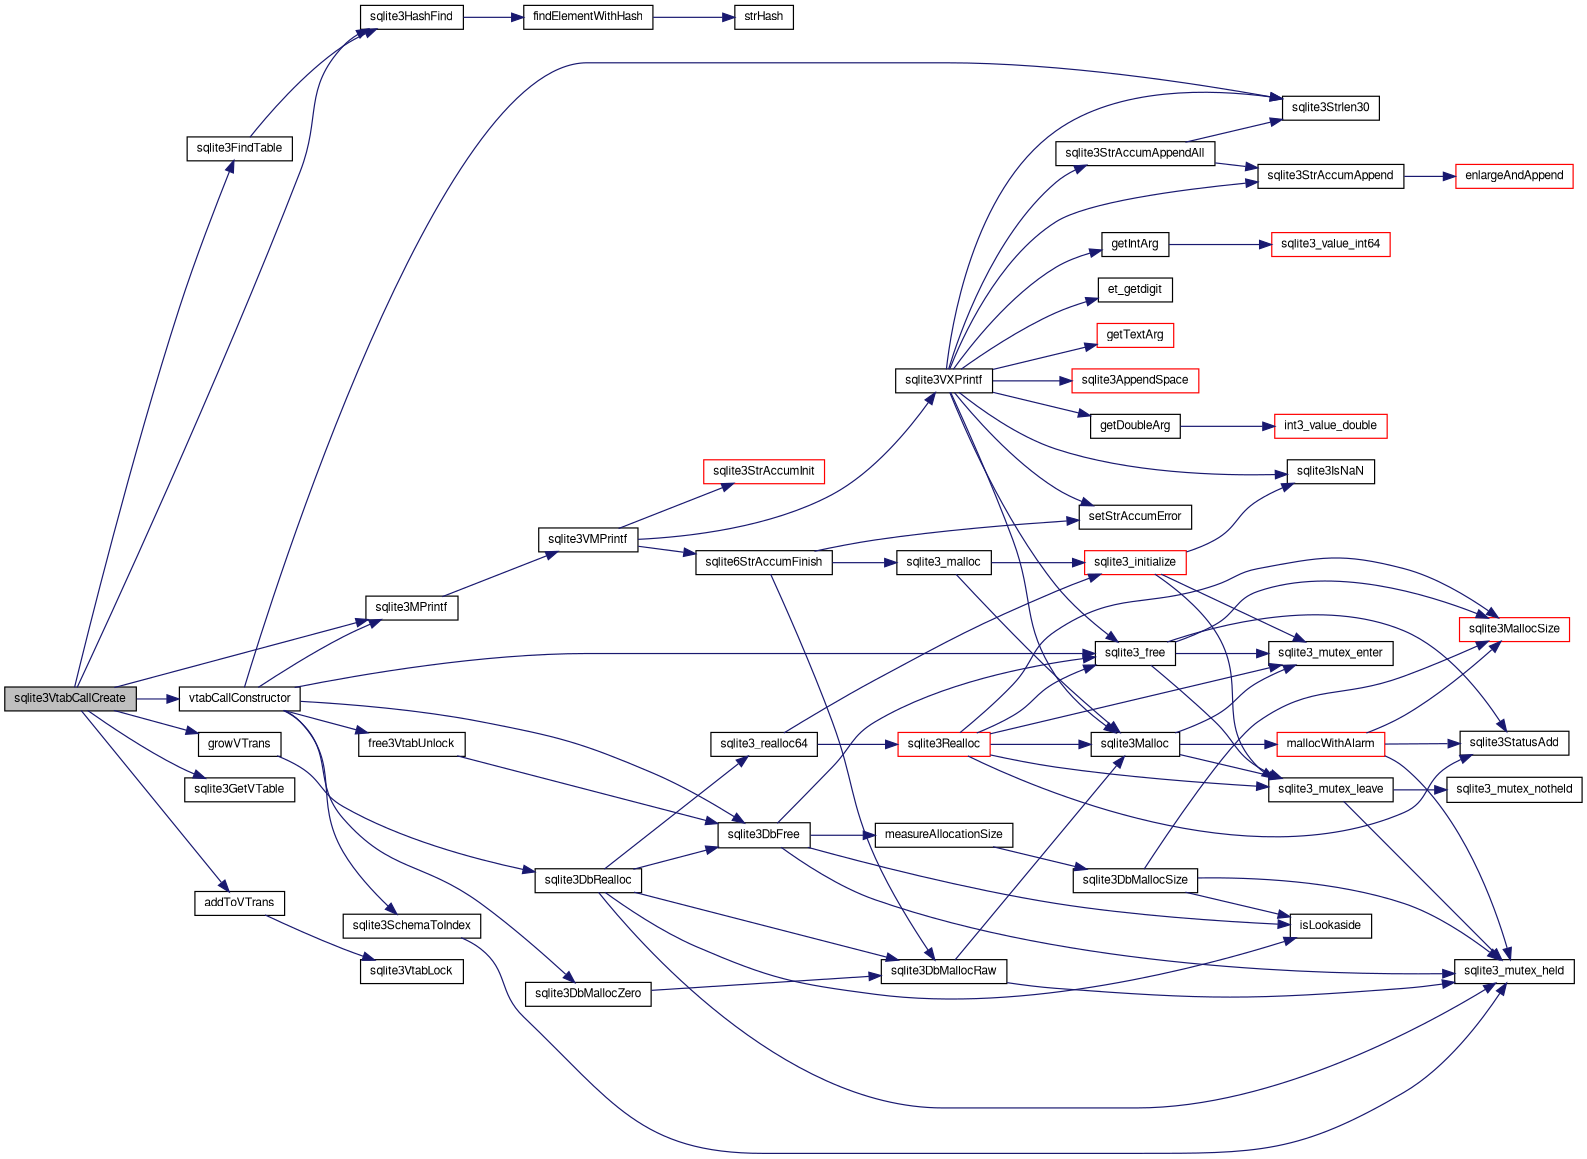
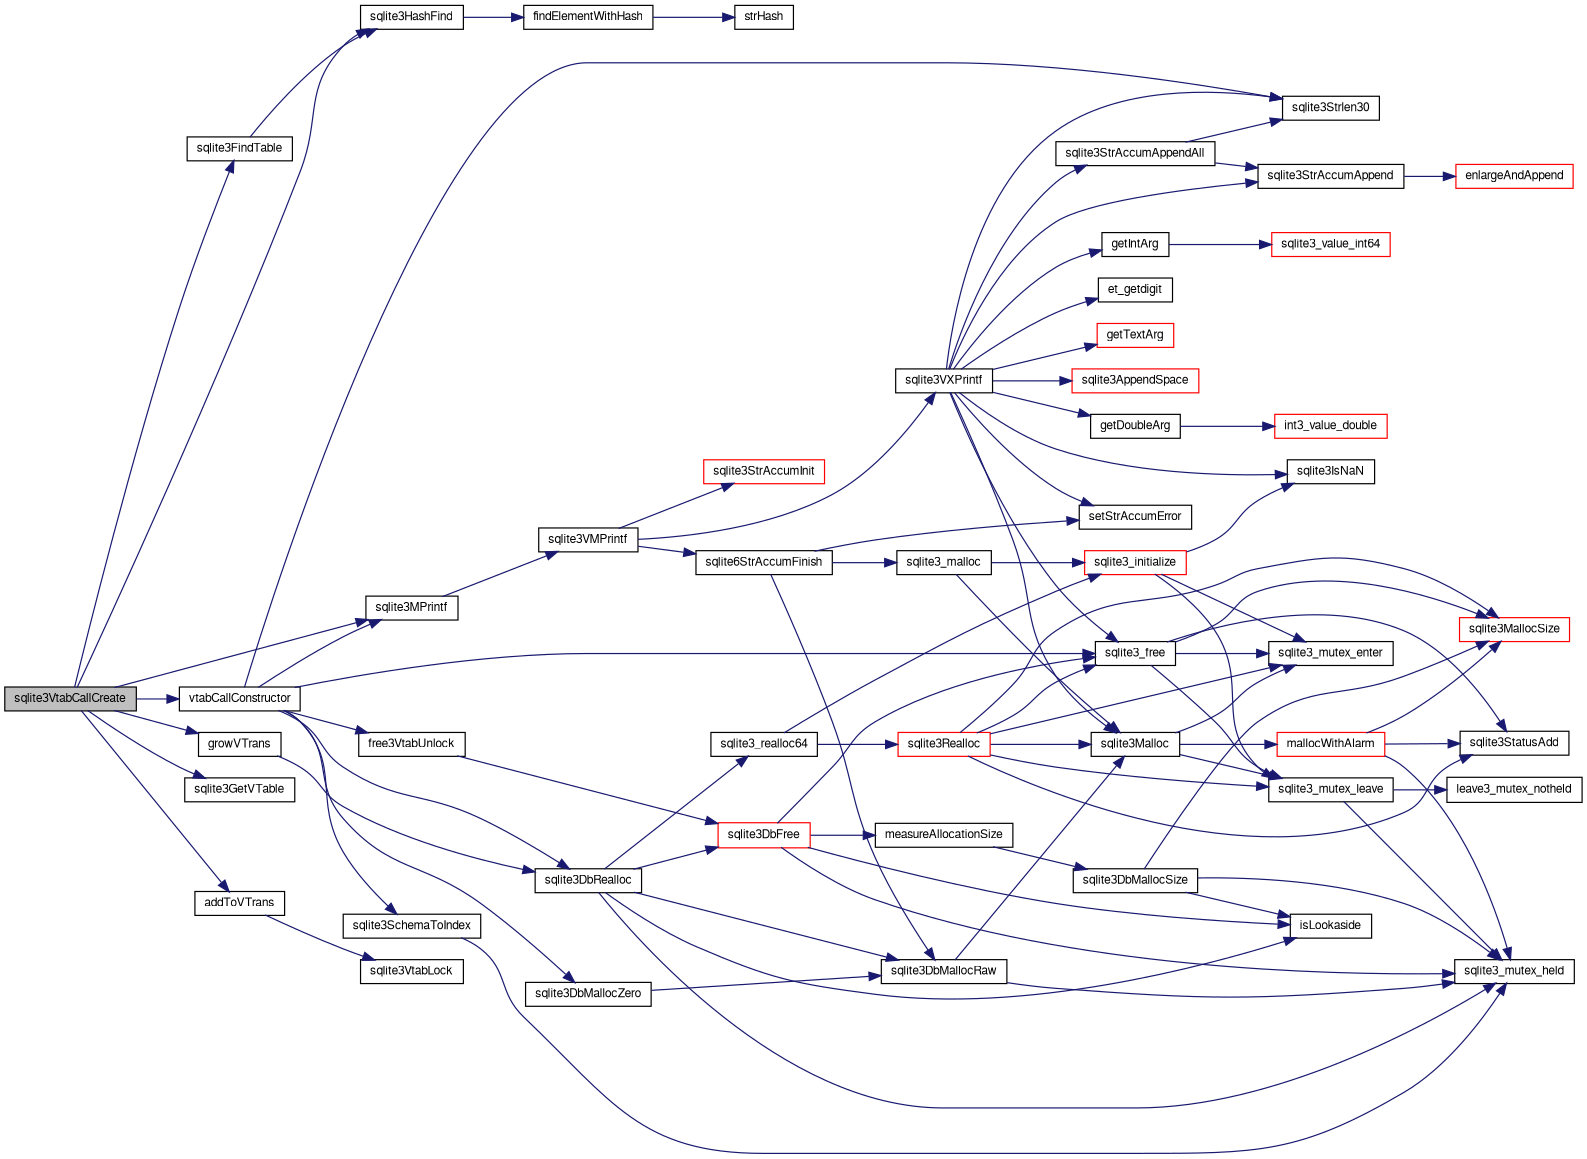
(525, 731) -> (412, 796)
(1515, 790) -> (1515, 790)
(764, 835) -> (764, 835)
